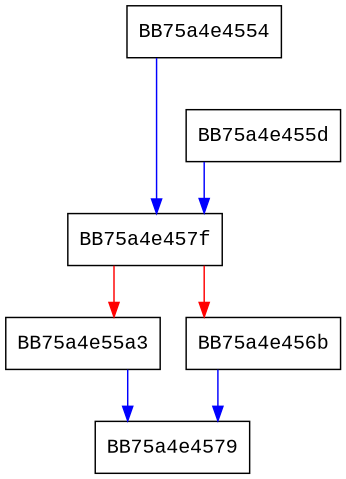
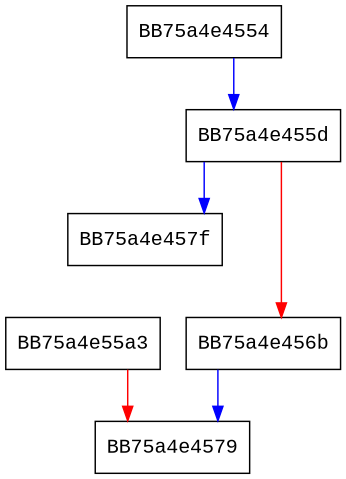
(157, 129) -> (234, 76)
(114, 284) -> none
(204, 284) -> (281, 232)
(128, 388) -> (128, 388)
